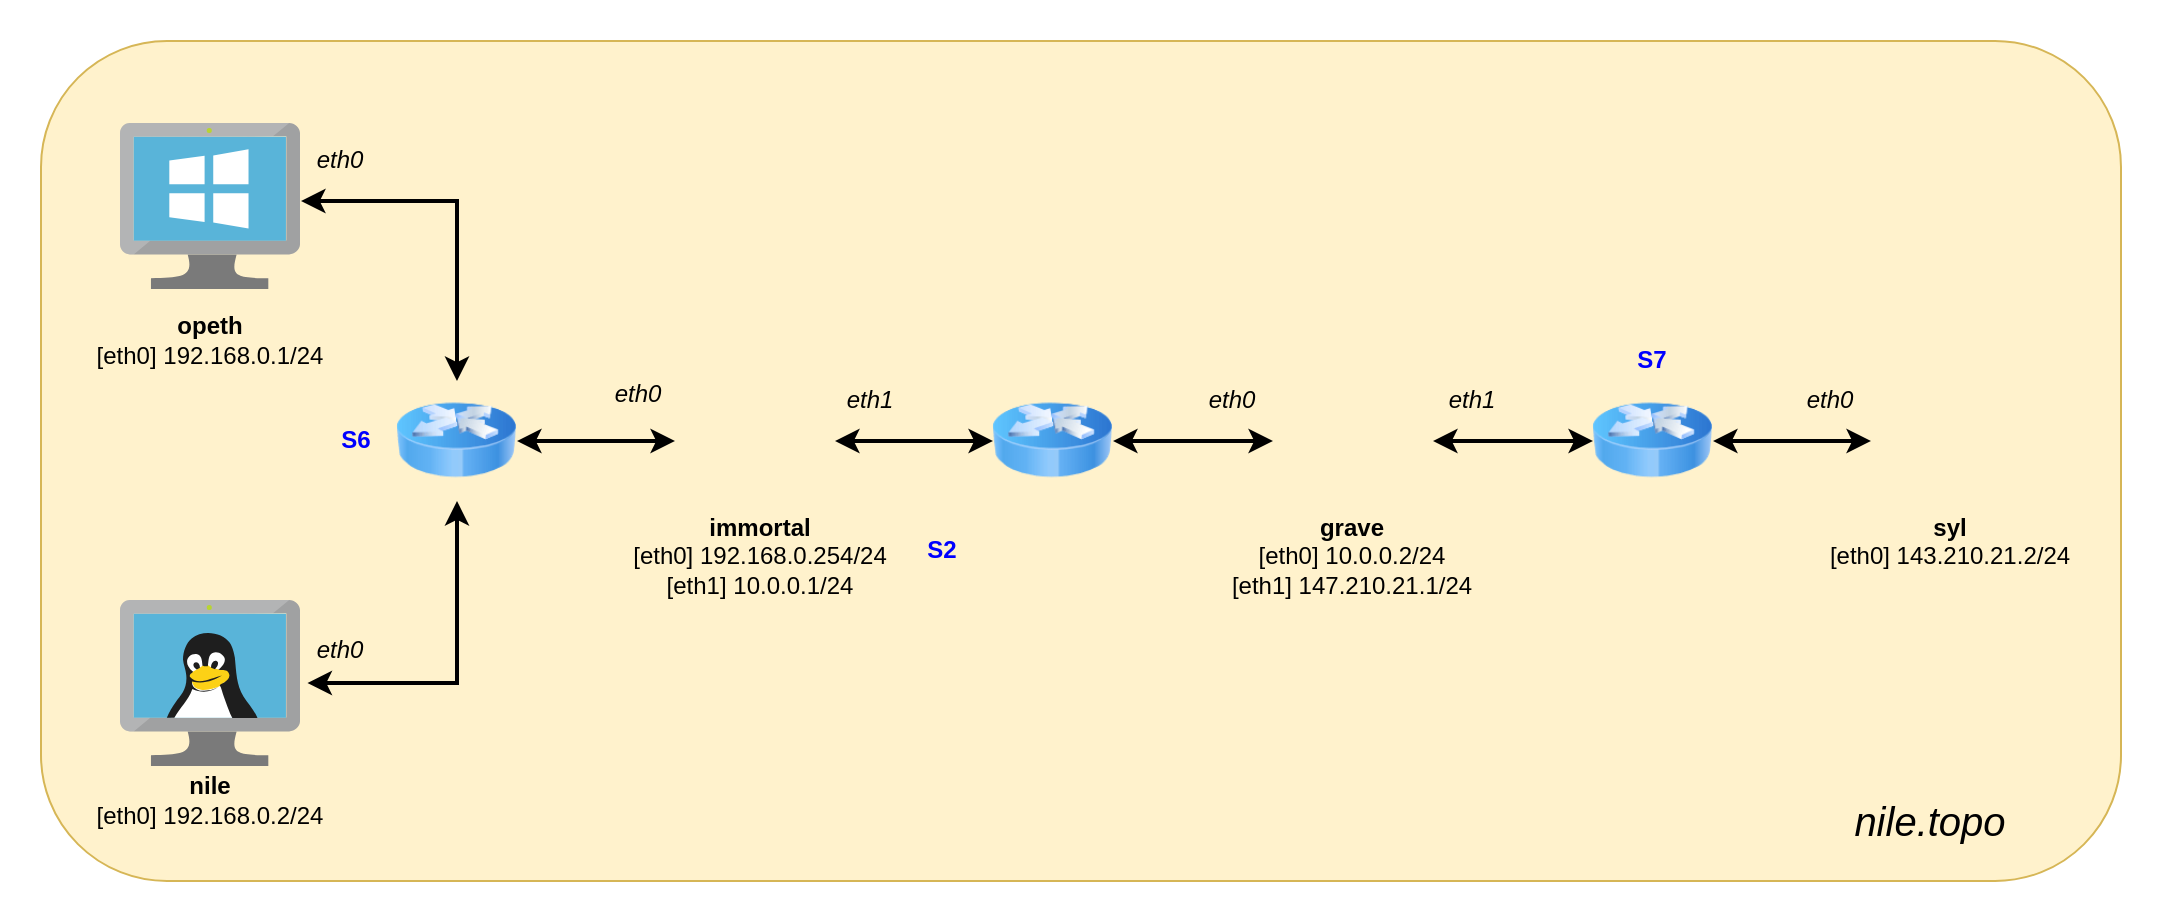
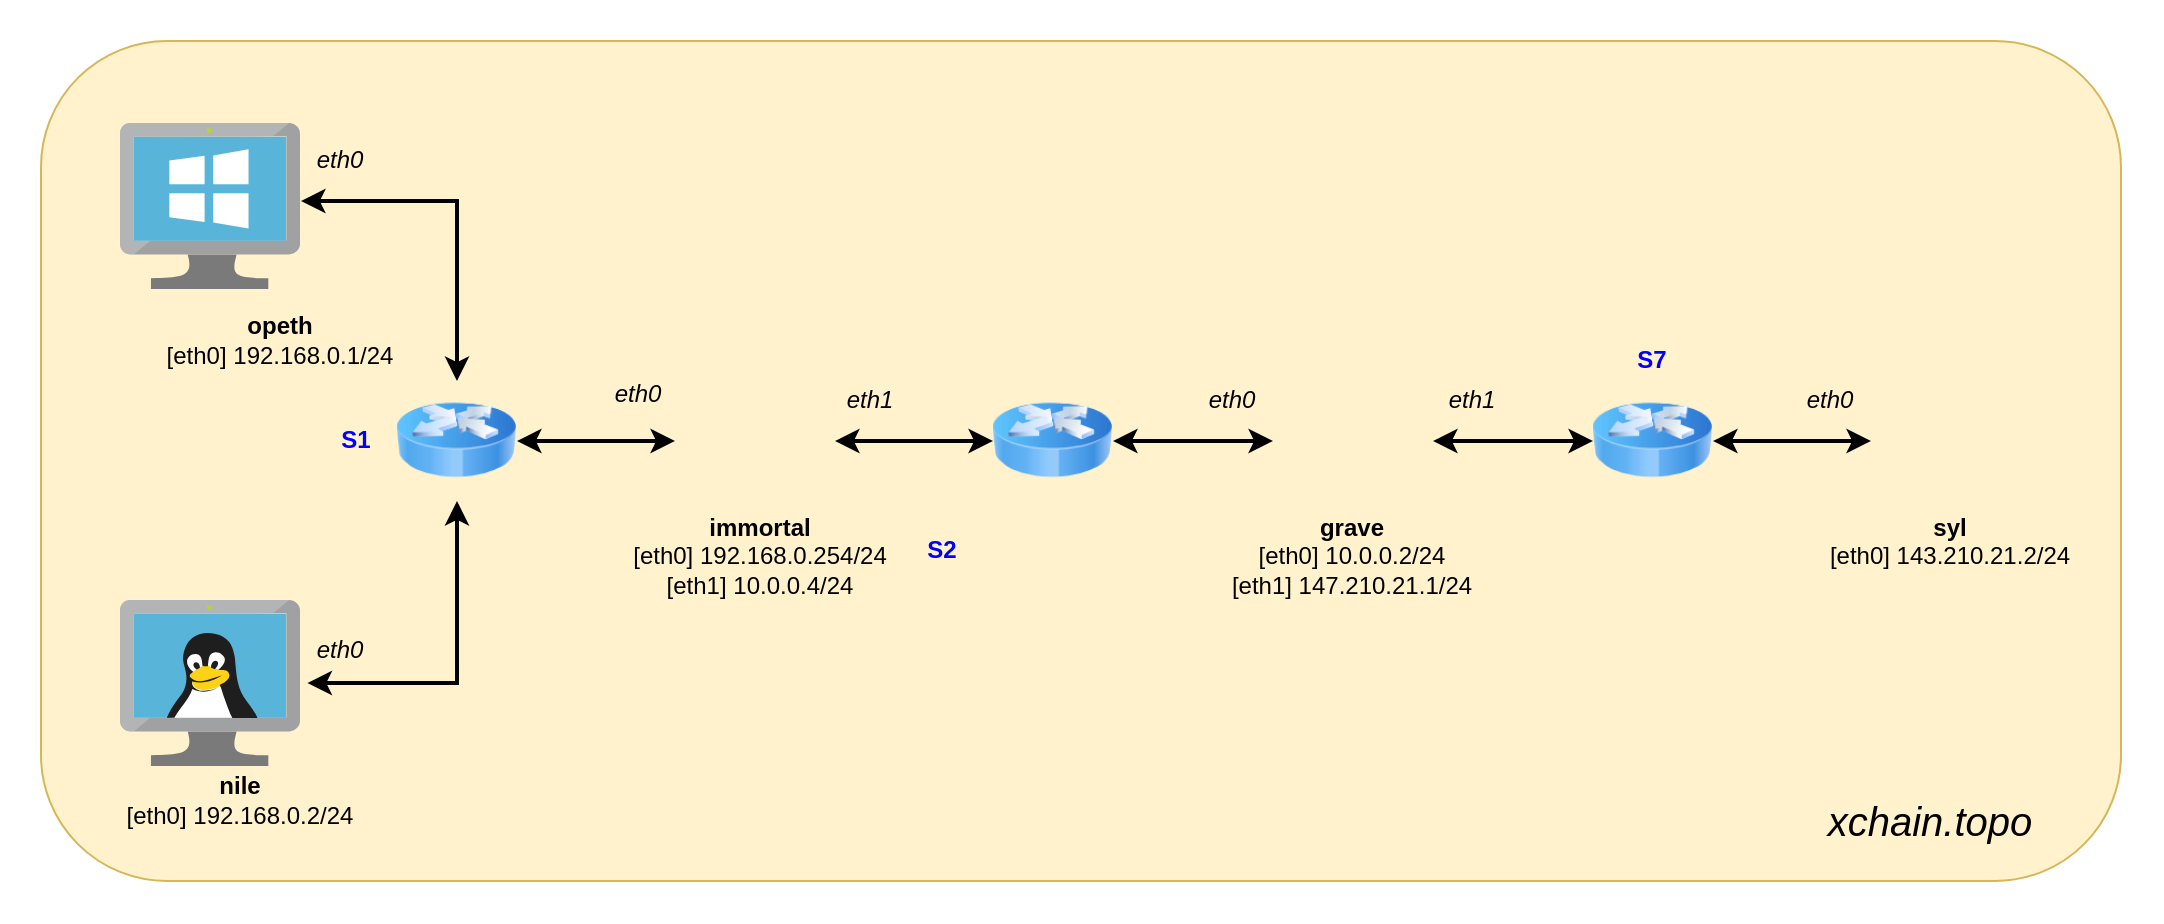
(211, 341) -> (281, 341)
(357, 441) -> (357, 441)
(761, 573) -> (761, 573)
(211, 801) -> (241, 801)
(1931, 821) -> (1931, 821)
